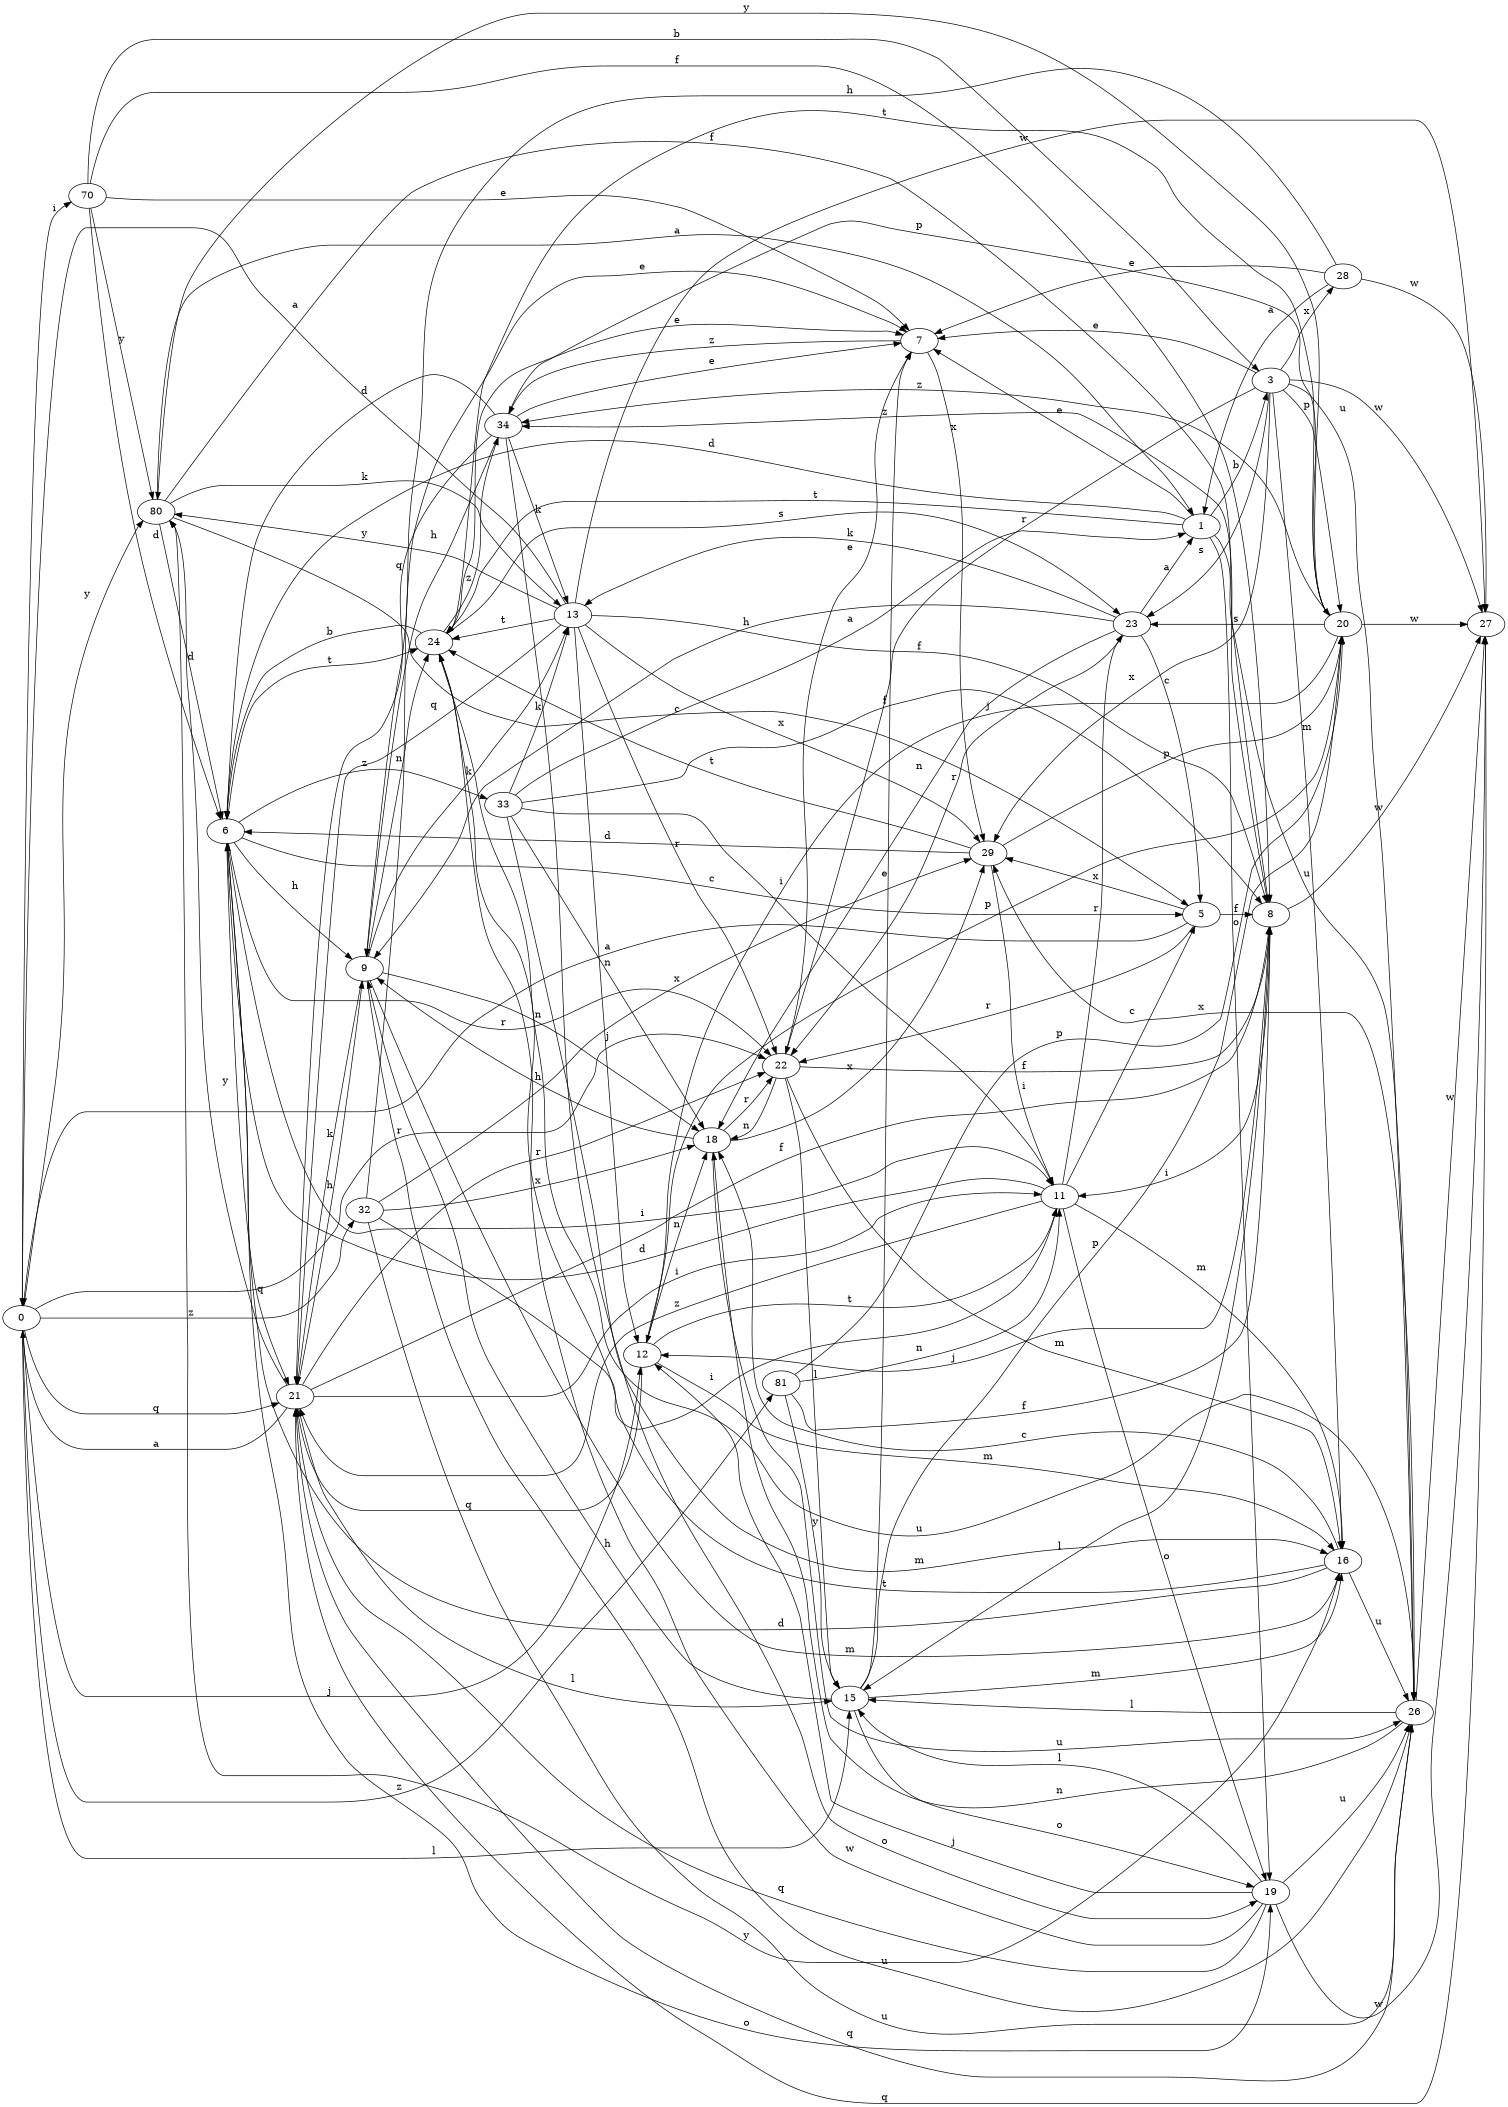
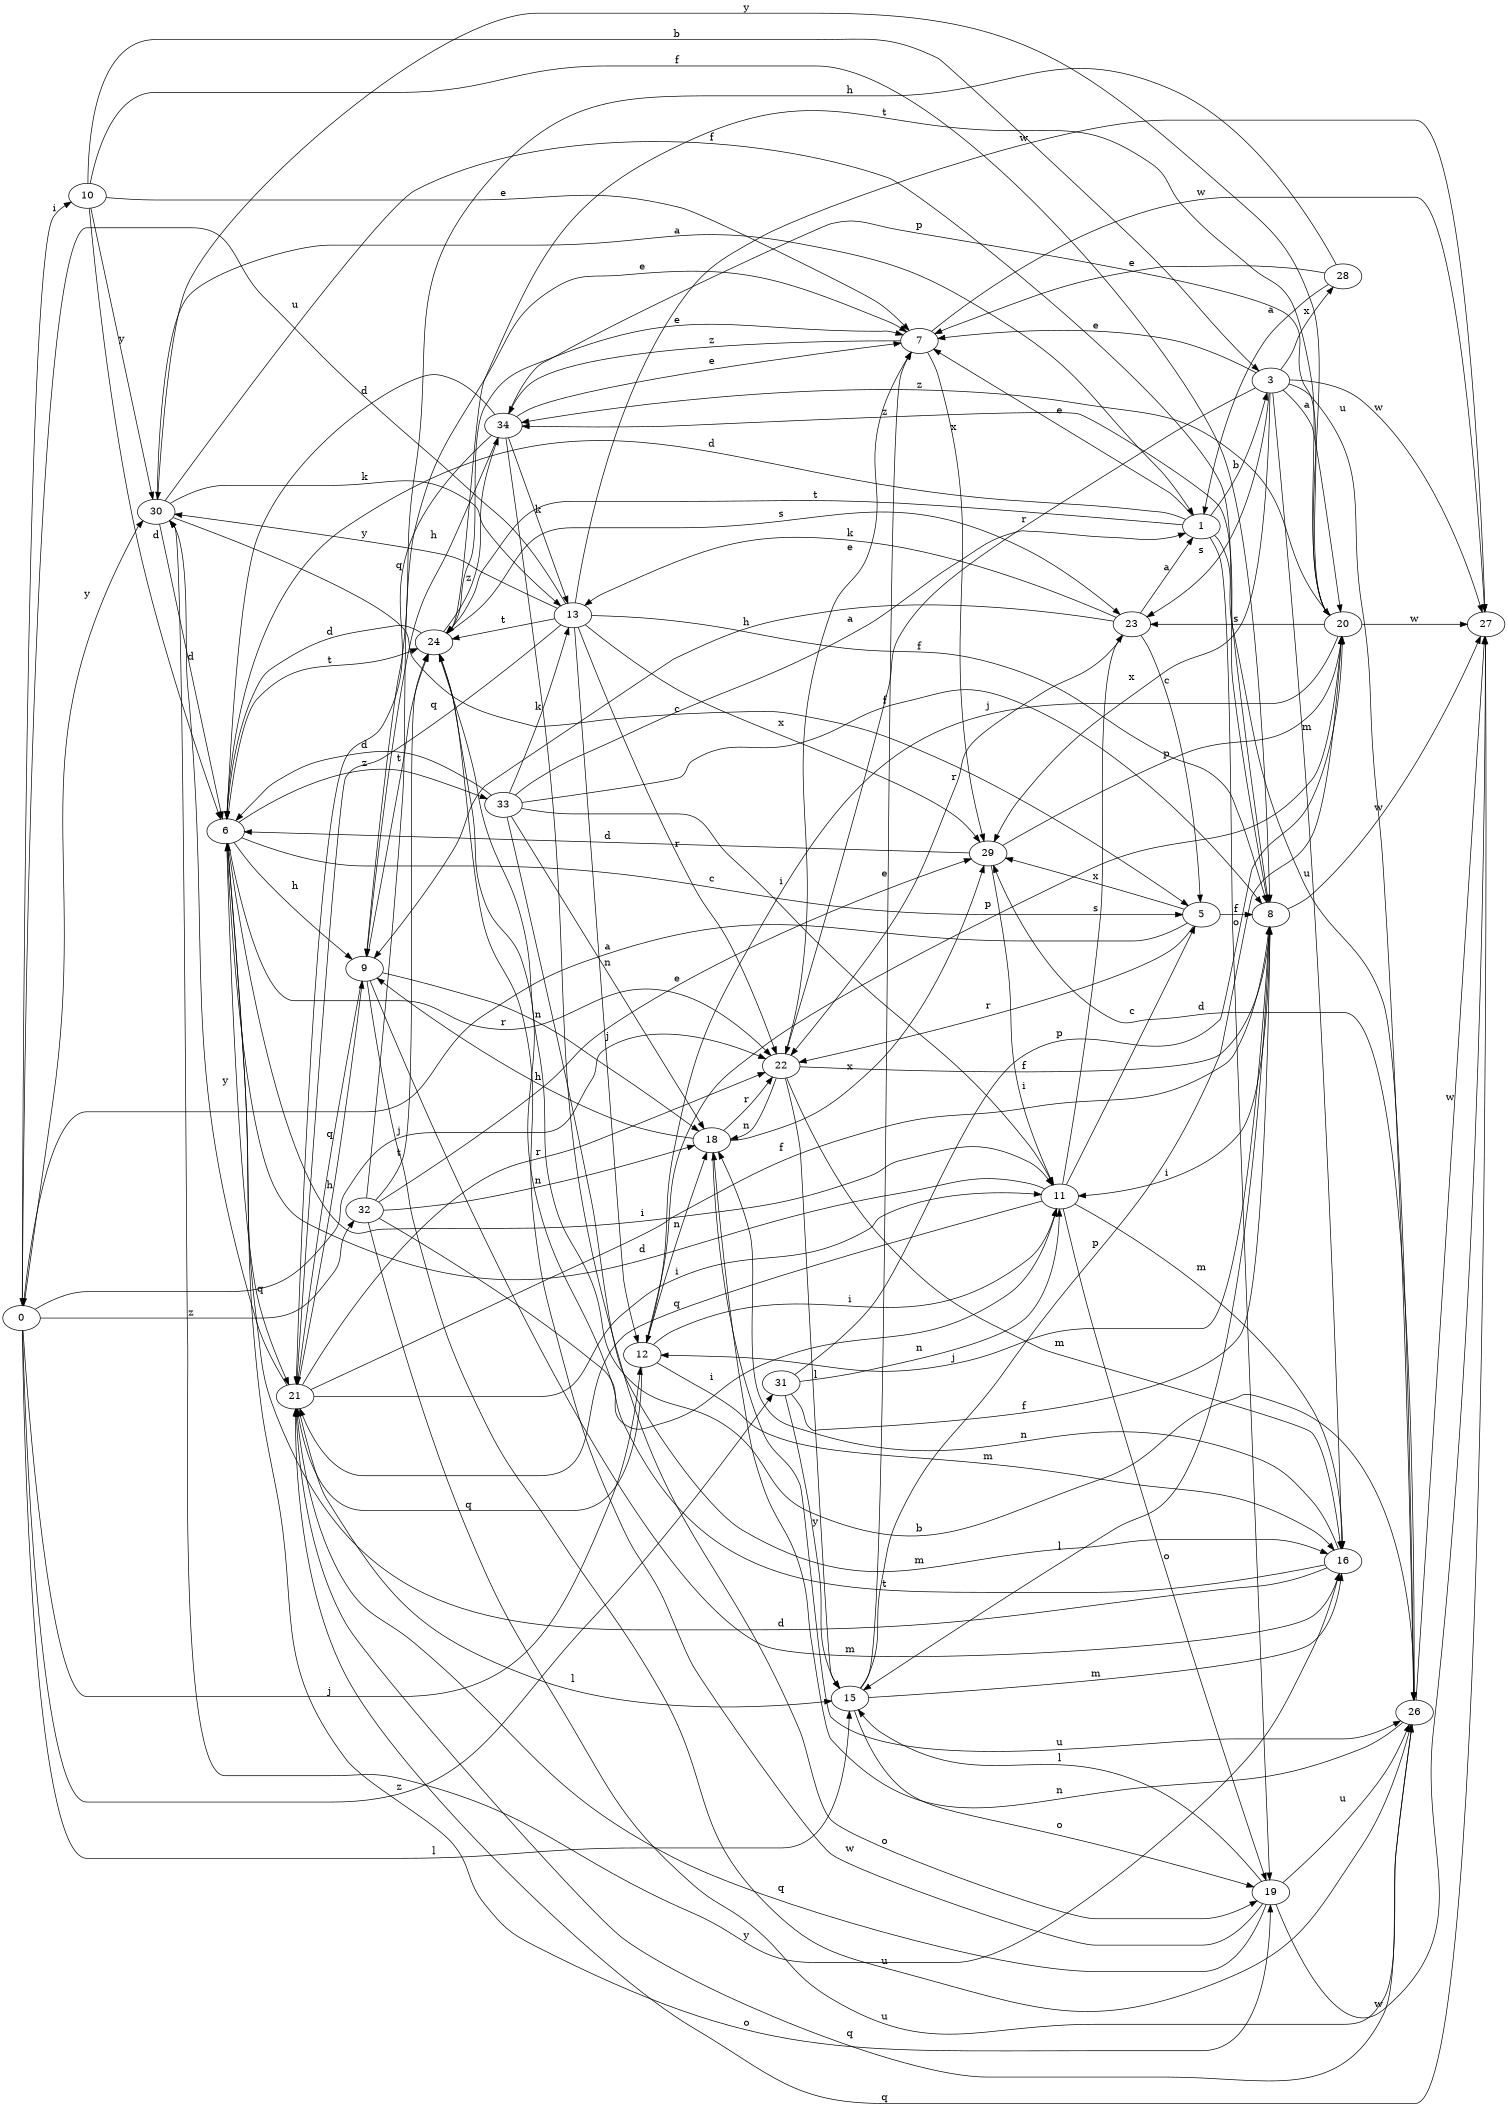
(88, 196) -> (88, 196)
(295, 305) -> (295, 305)
(1307, 405) -> (1307, 405)
(1481, 440) -> (1366, 197)
(156, 512) -> (156, 512)
(330, 632) -> (330, 632)
none -> (362, 753)
(399, 759) -> (399, 759)
(705, 771) -> (412, 934)
(454, 799) -> none
(898, 834) -> none
(1096, 909) -> (1096, 909)
(677, 979) -> (677, 979)
(1201, 1007) -> (1201, 1007)
(399, 1131) -> (399, 1131)
(330, 1134) -> (330, 1134)
(538, 1181) -> (538, 1181)
(850, 1300) -> (850, 1300)
(677, 1304) -> (677, 1304)
(781, 1383) -> (781, 1383)
(518, 1413) -> none
(124, 1414) -> none
(1024, 1435) -> (1024, 1435)
(124, 1449) -> none
(919, 1529) -> (919, 1529)
(1377, 1634) -> none
(1136, 1711) -> none
(827, 1780) -> none
